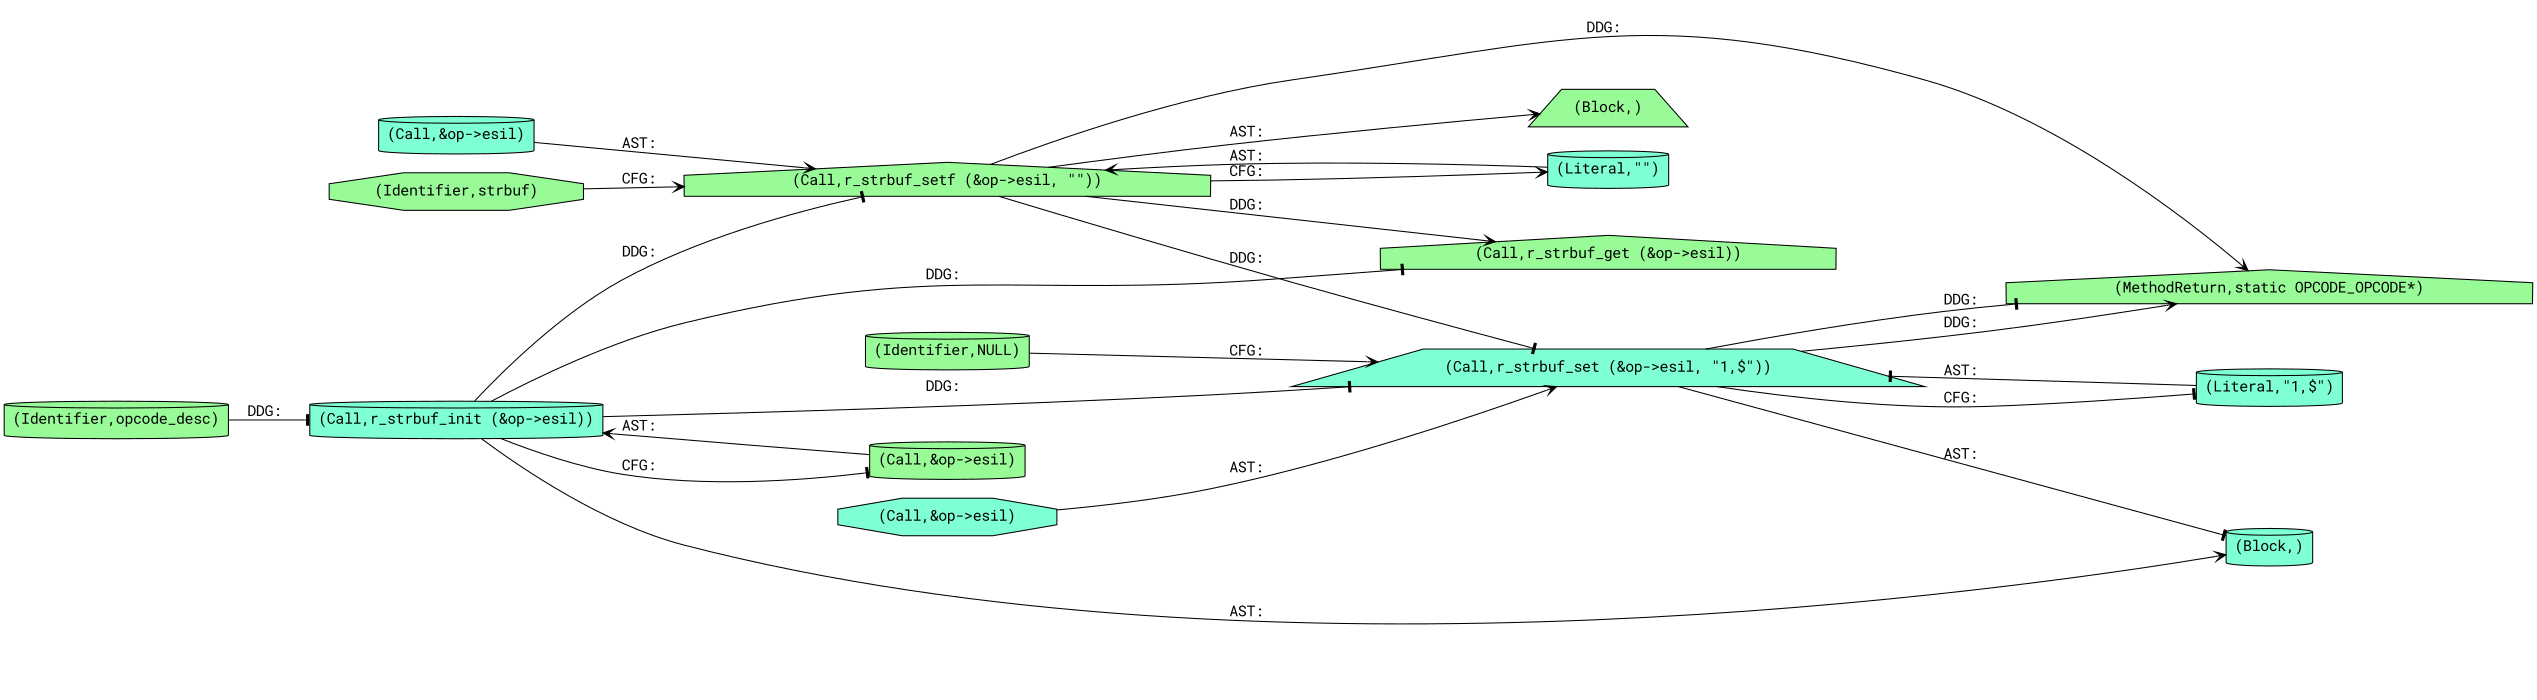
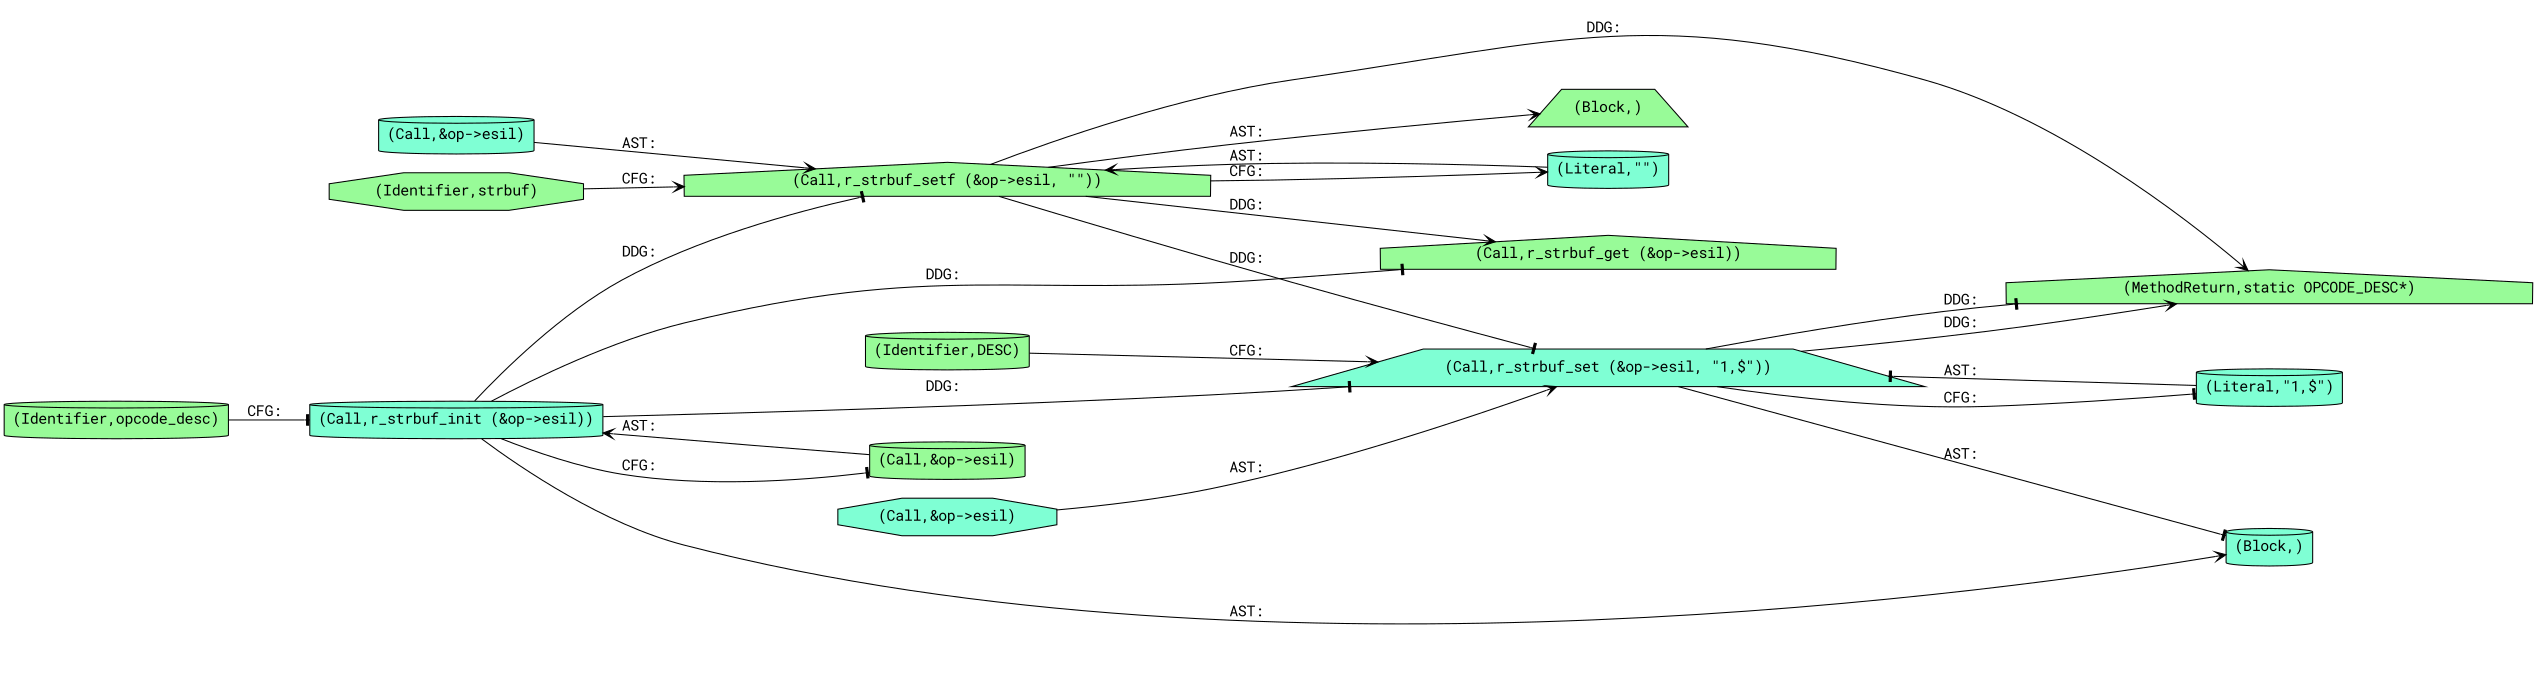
(2269, 289) -> (2269, 289)
(947, 351) -> (947, 351)
(269, 412) -> (269, 412)
